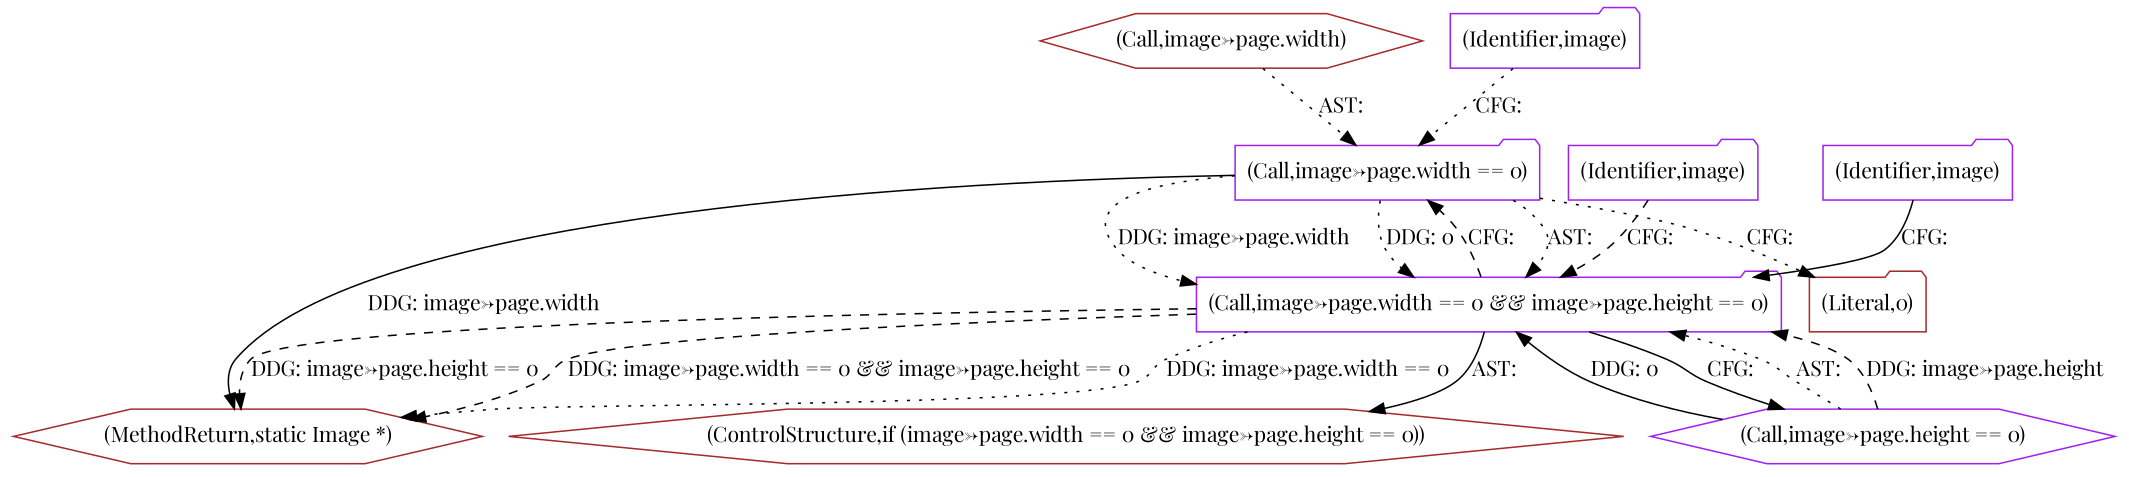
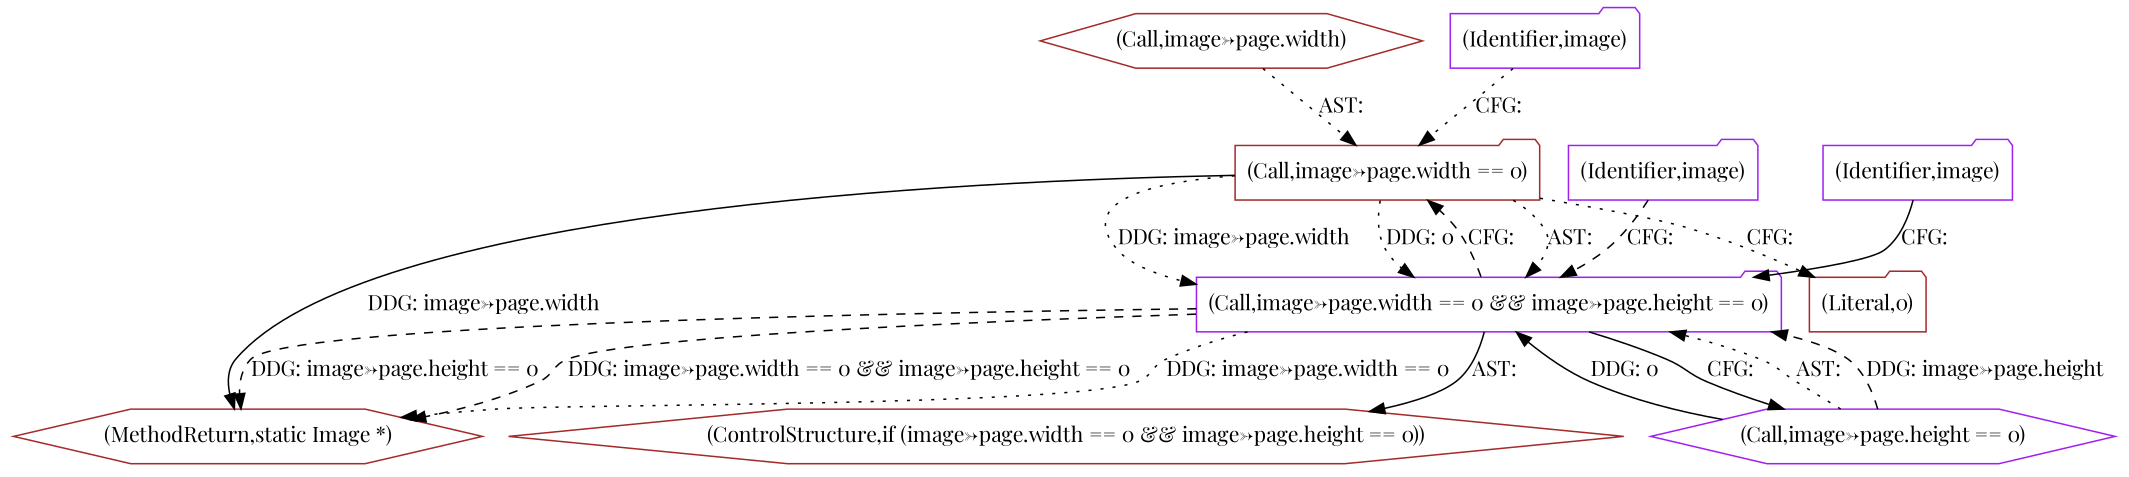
(1387, 173) -> (1387, 173)
